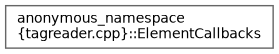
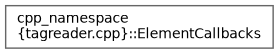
(139, 27) -> (139, 27)
